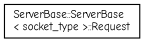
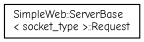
(72, 21) -> (72, 21)
